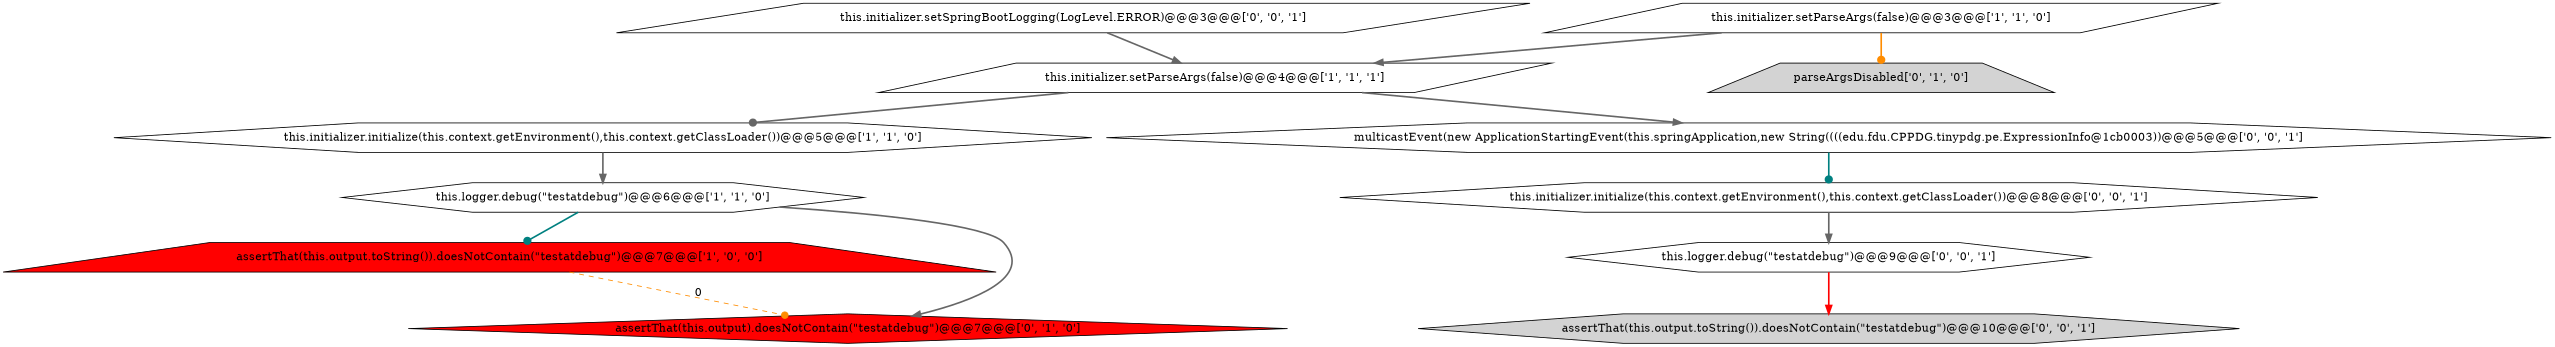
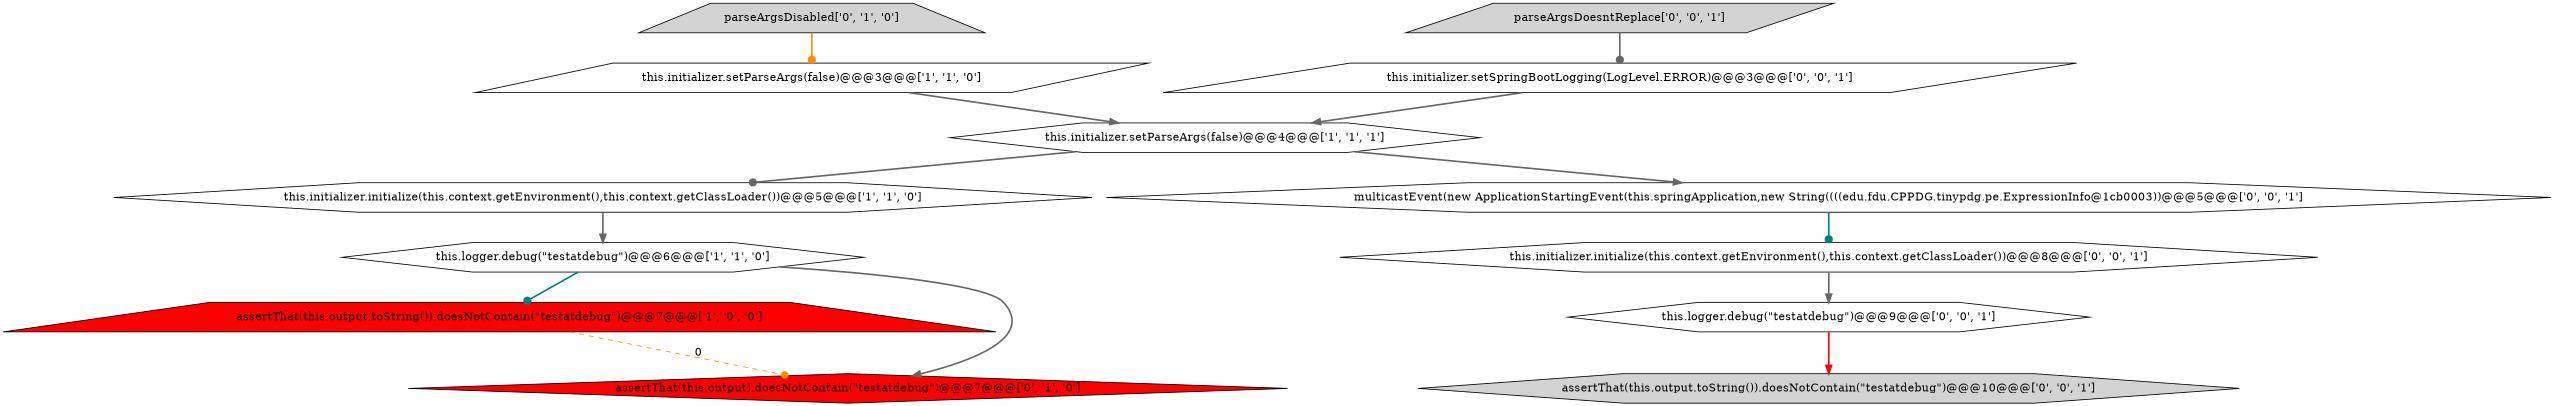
none -> (1620, 18)
(1881, 45) -> (812, 45)
(1215, 78) -> (1215, 138)
